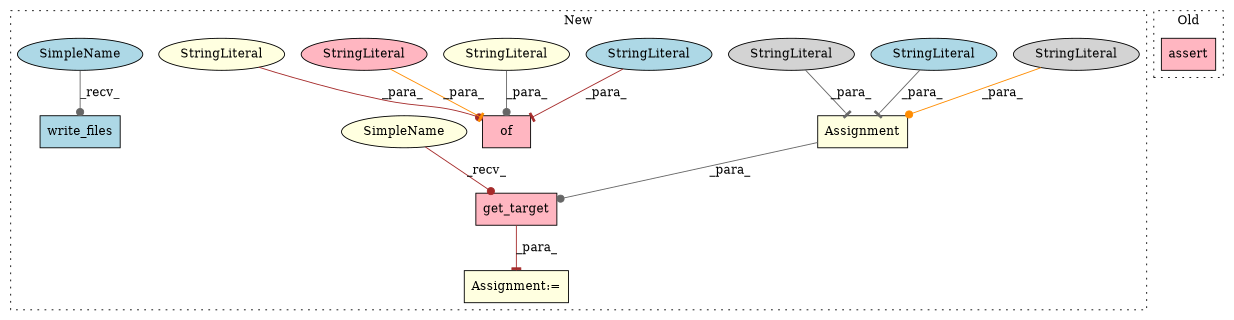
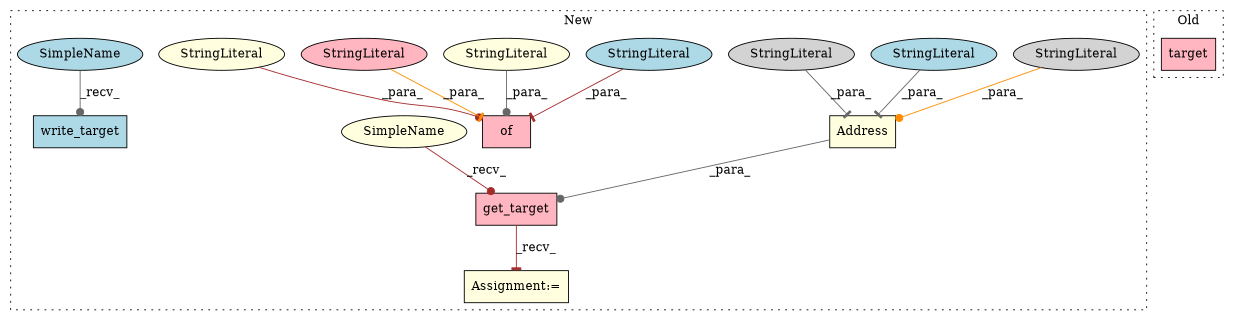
(1189, 54) -> (1189, 54)
(80, 132) -> (80, 132)
(863, 132) -> (863, 132)
(537, 248) -> (536, 248)
